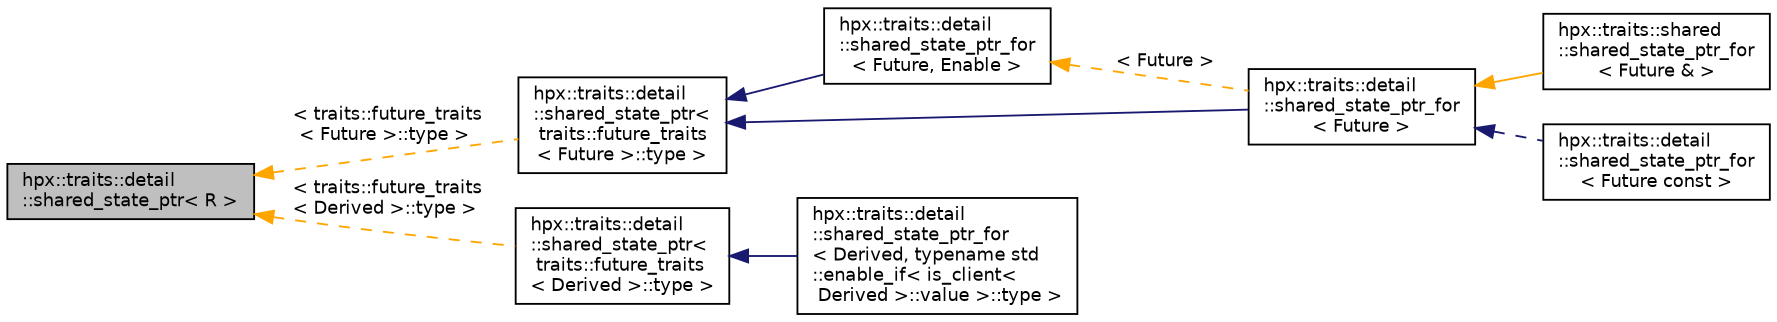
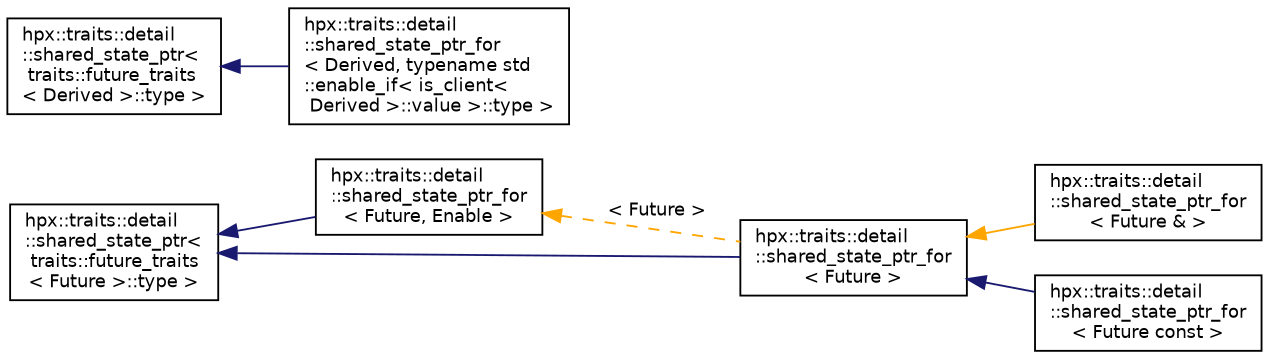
(1657, 52) -> (1148, 203)
(1518, 136) -> (1010, 287)
(131, 192) -> none
